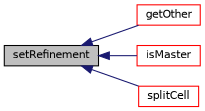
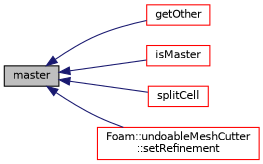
(51, 56) -> (32, 76)
none -> (178, 143)
